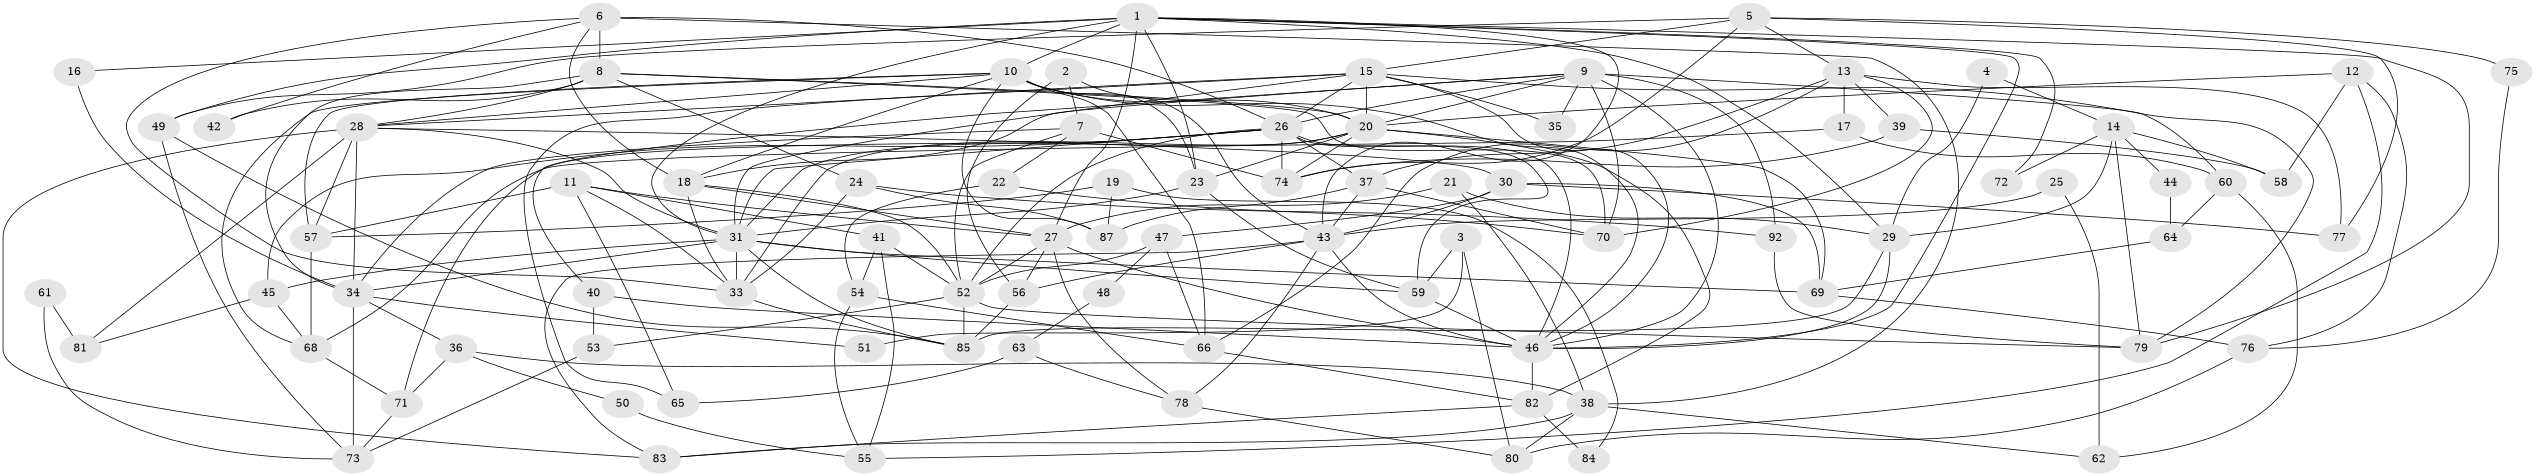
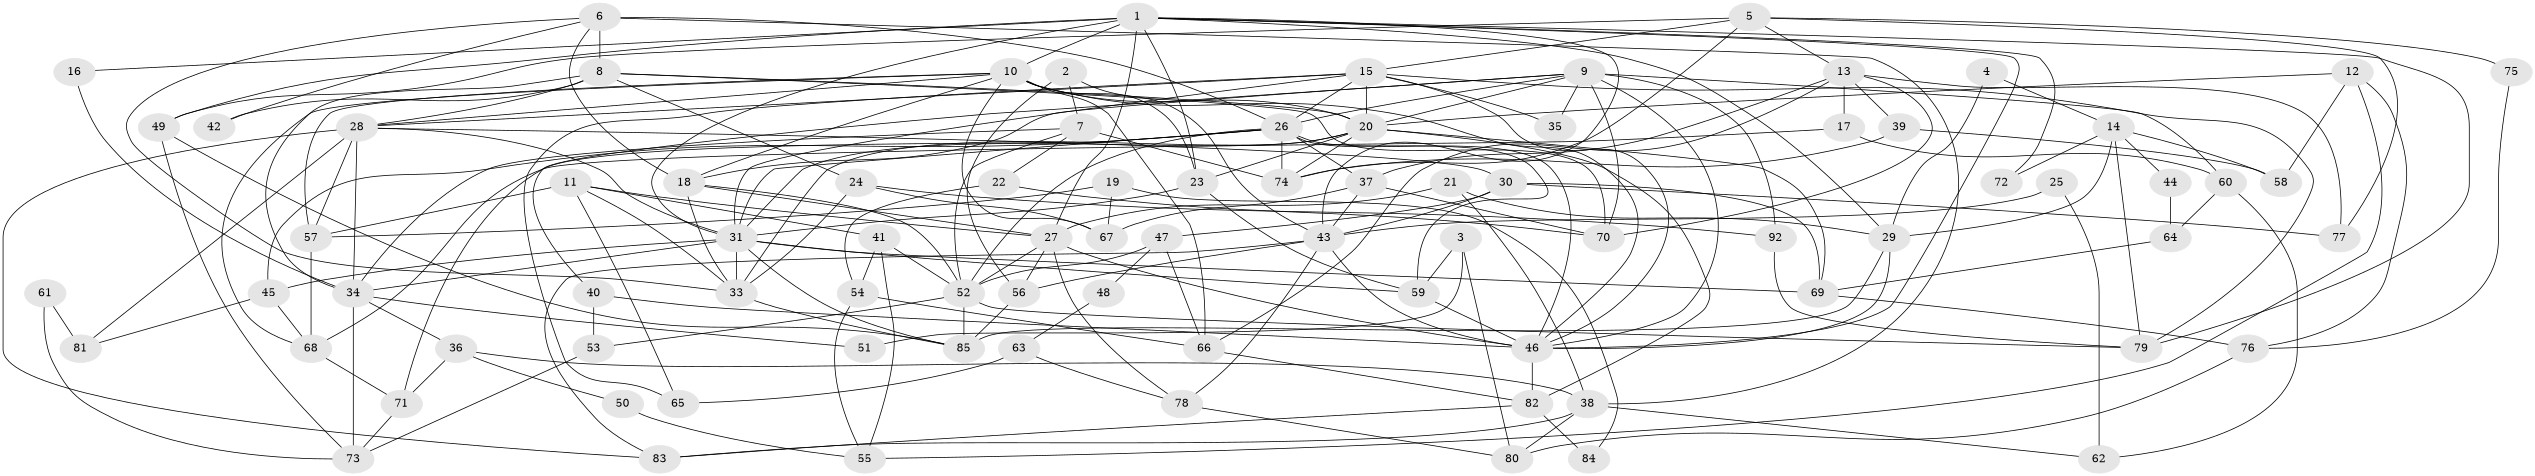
(1107, 238) -> (1107, 238)
